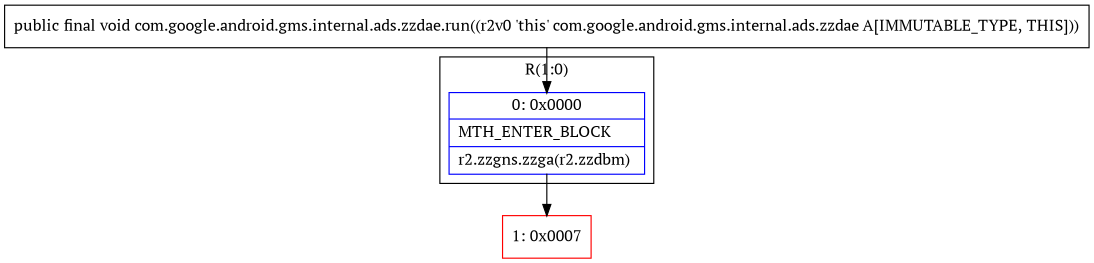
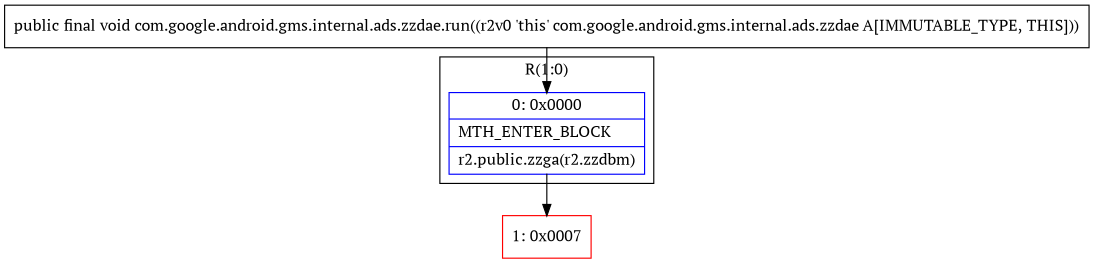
(545, 160) -> (547, 160)
